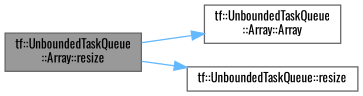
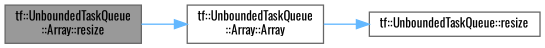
(158, 64) -> (340, 24)
